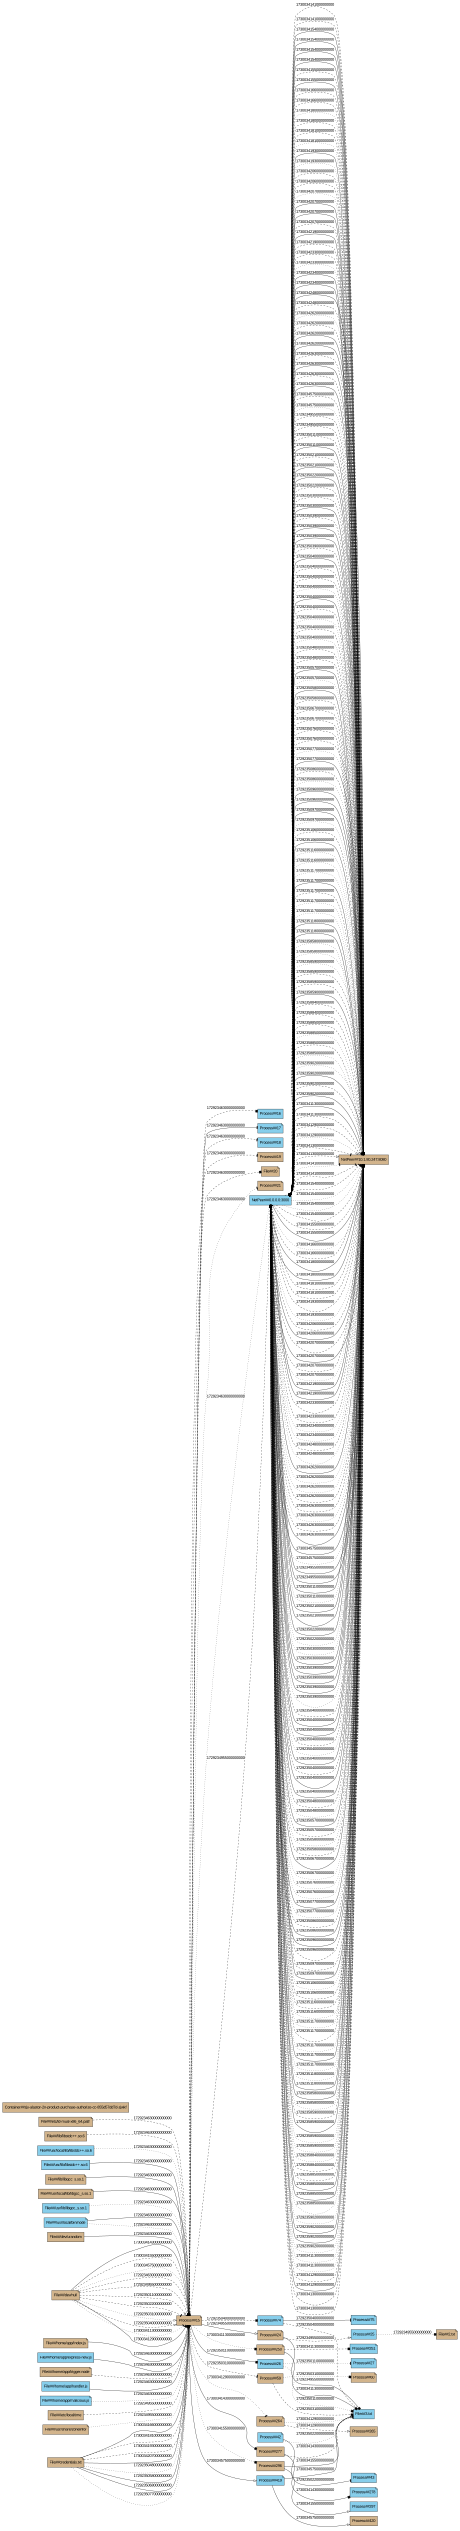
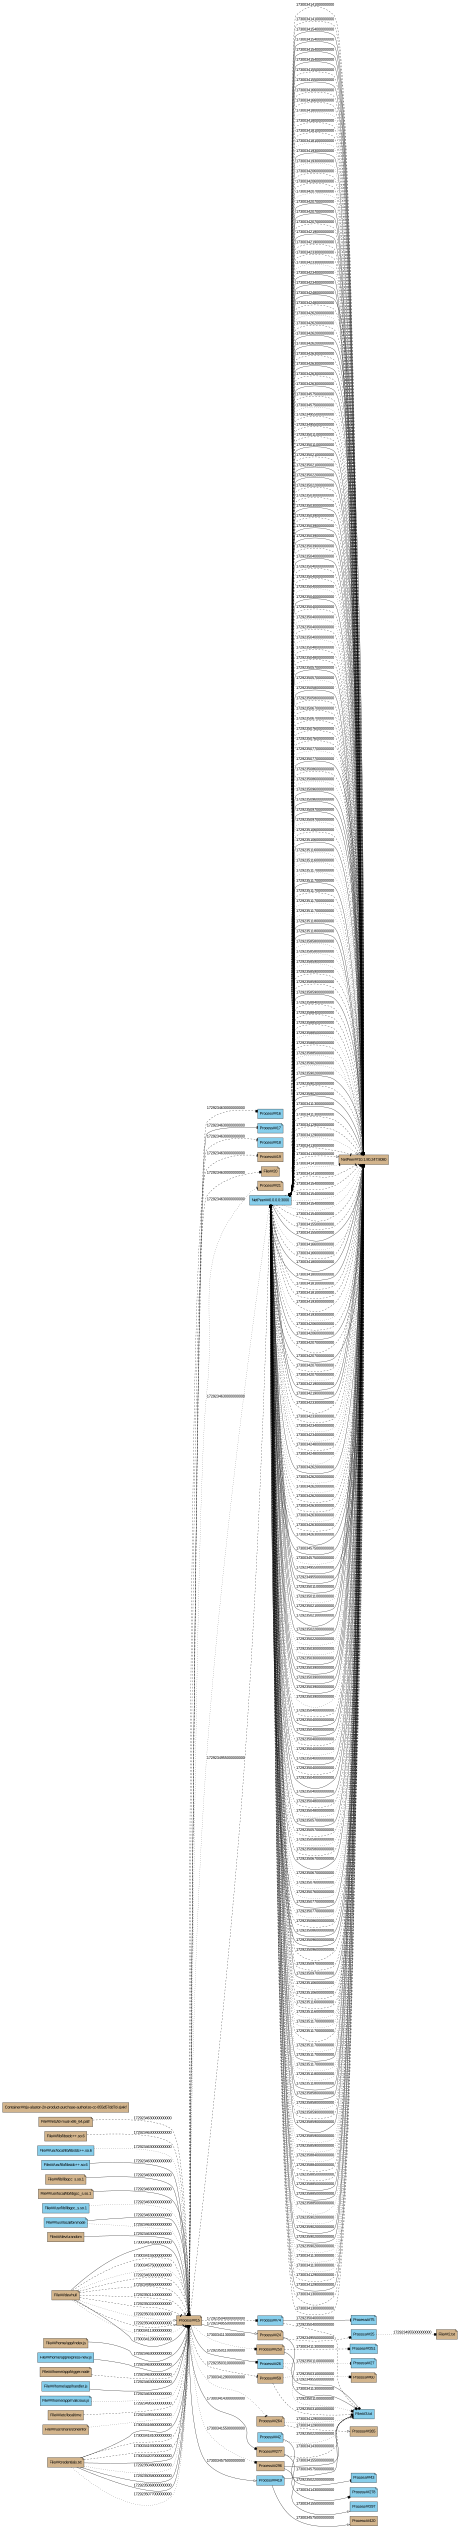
(316, 2341) -> (316, 2341)
